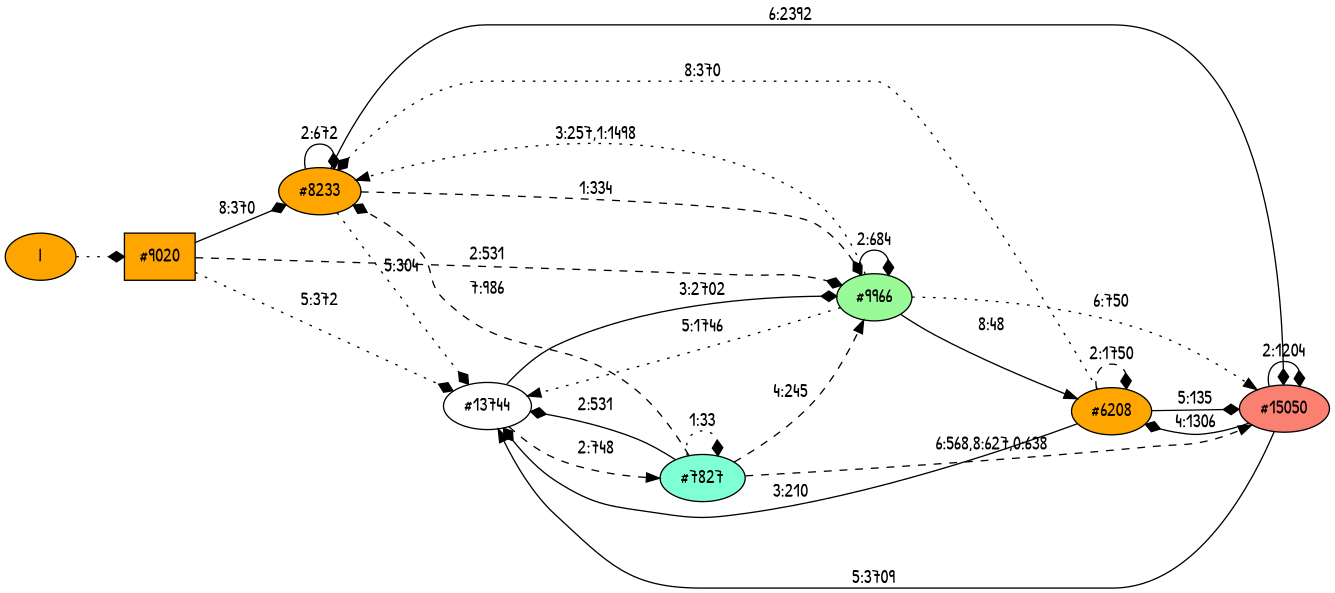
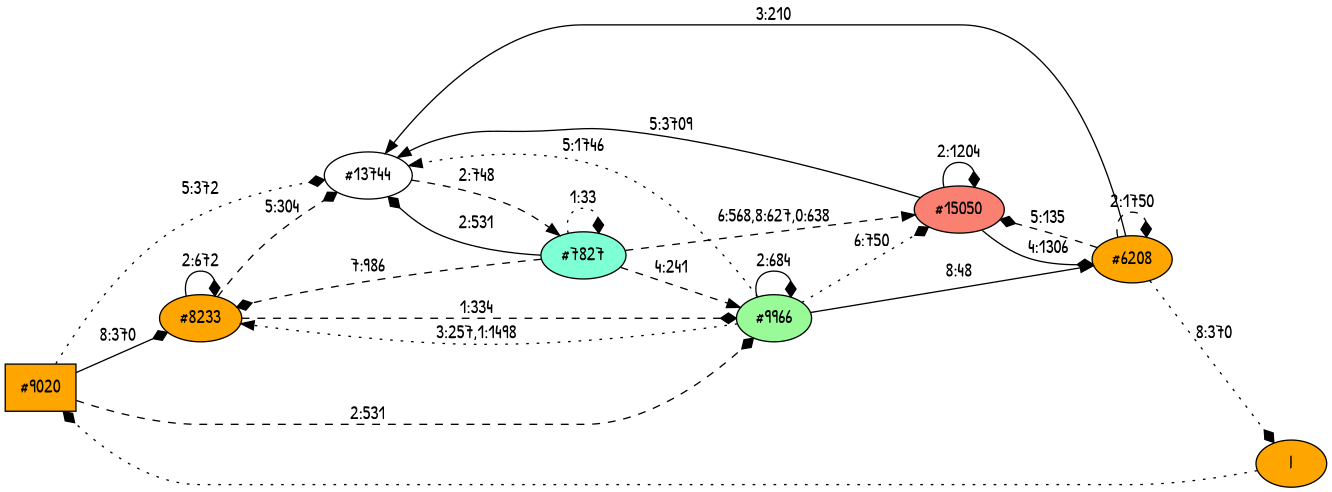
(898, 25) -> none
(791, 81) -> (1207, 355)
(397, 293) -> (265, 243)
(655, 313) -> none
(1086, 315) -> (858, 269)
(791, 392) -> (672, 268)
(1188, 410) -> (1057, 235)
(790, 506) -> (800, 25)
